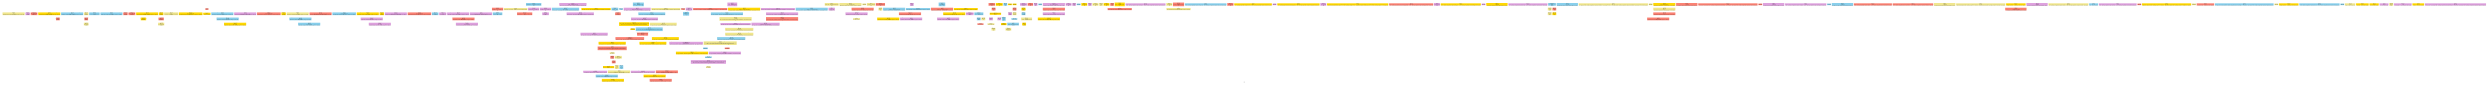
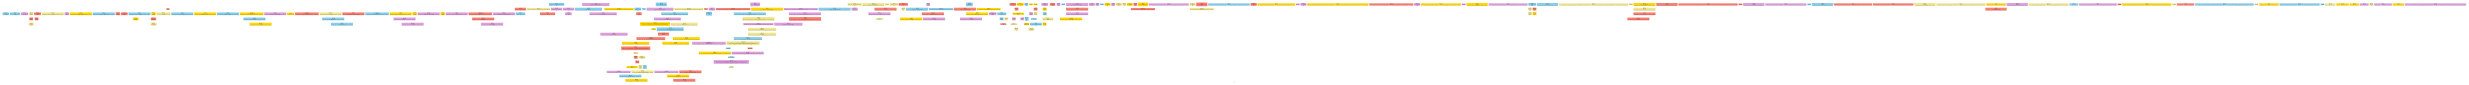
(1298, 4) -> none
none -> (228, 14)
